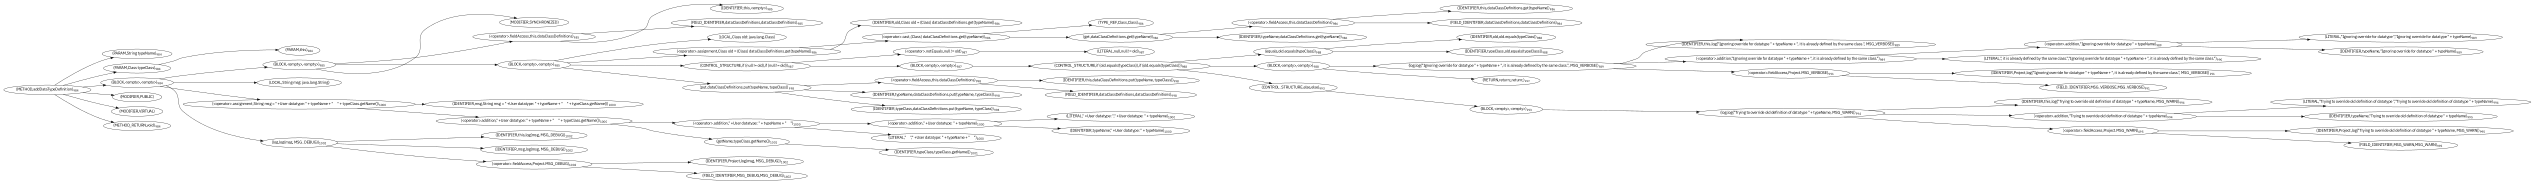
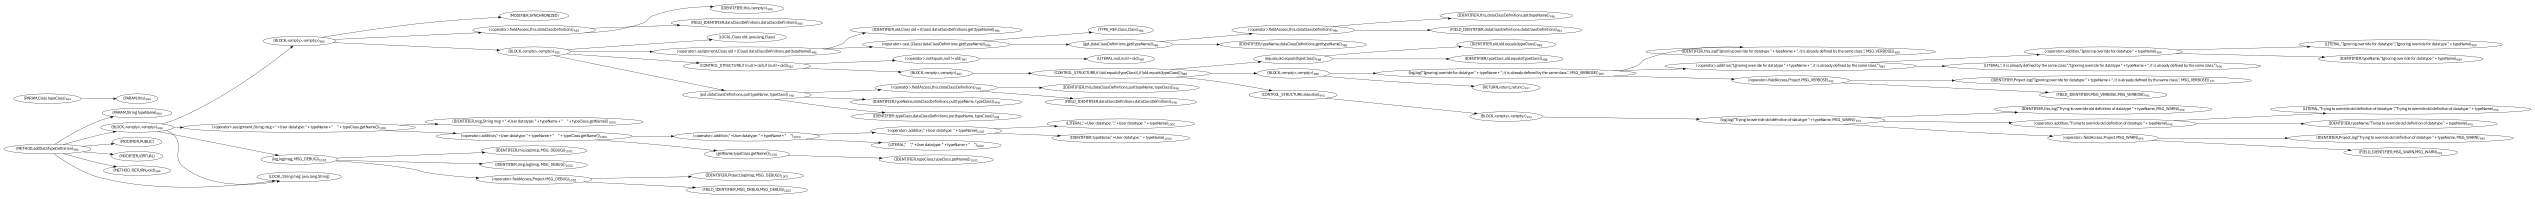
(88, 79) -> (160, 186)
